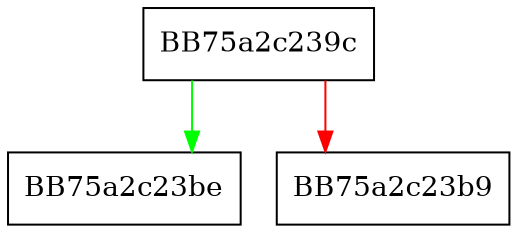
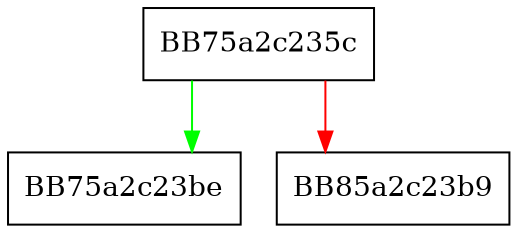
(259, 44) -> (259, 44)
(393, 189) -> (393, 189)
